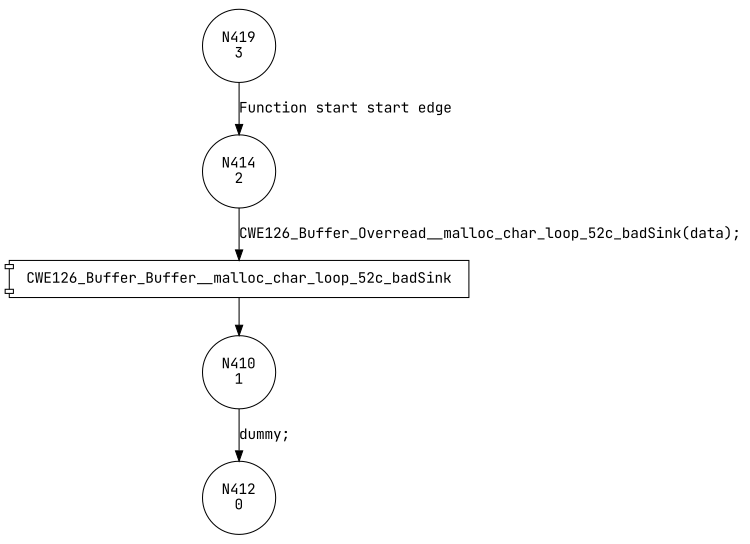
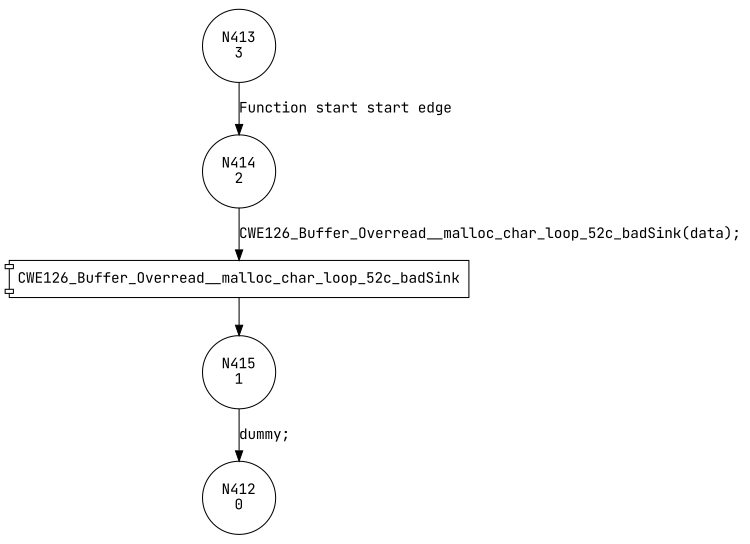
(239, 46) -> (239, 46)
(239, 279) -> (239, 279)
(239, 372) -> (239, 372)
